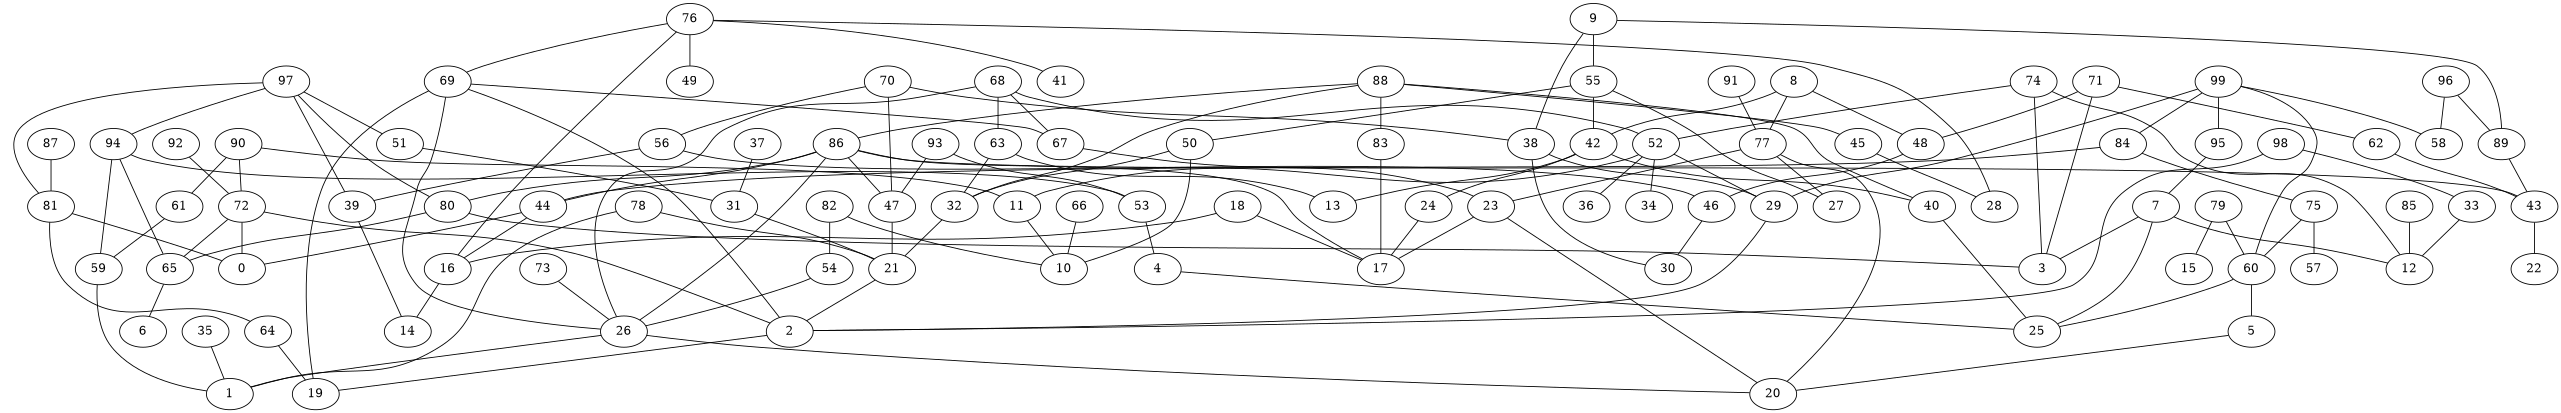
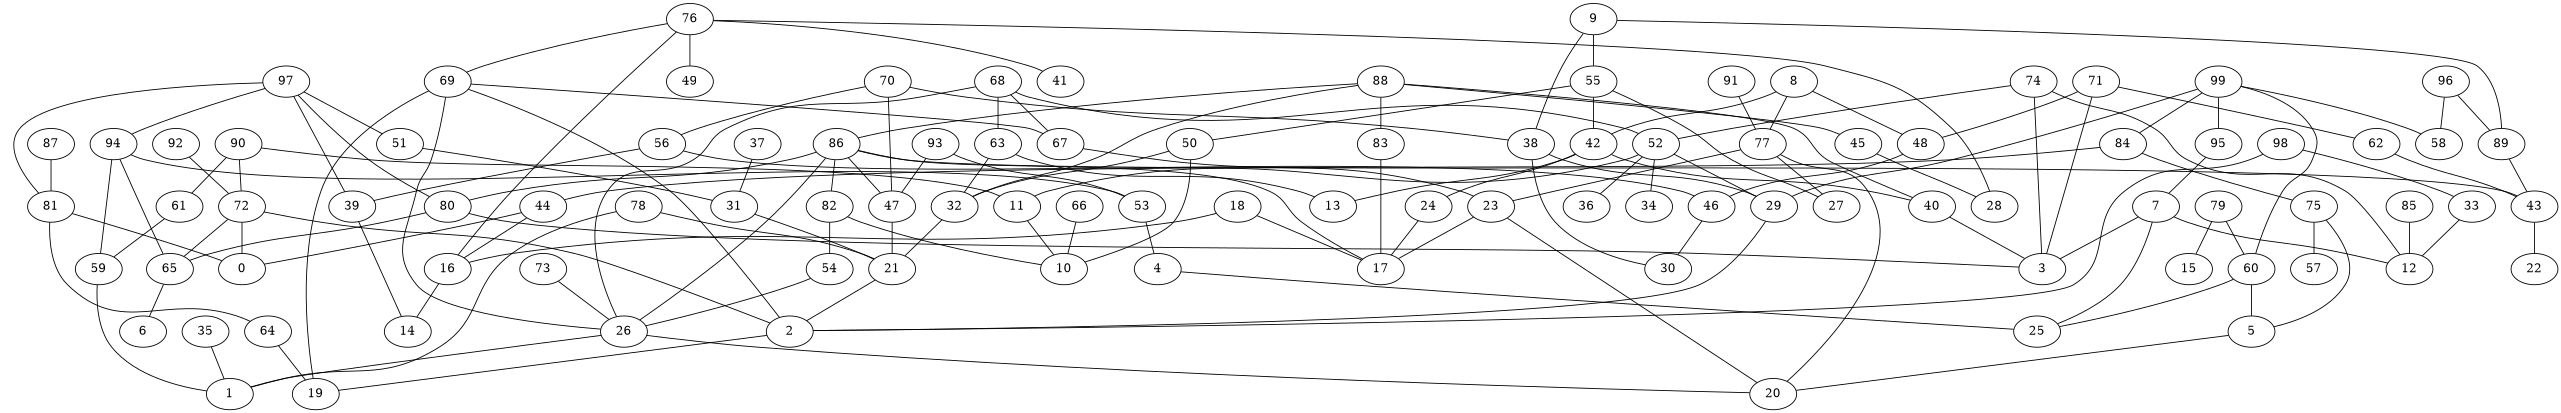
(691, 177) -> (833, 181)
(2284, 237) -> (2341, 290)
(1987, 271) -> (1987, 238)
